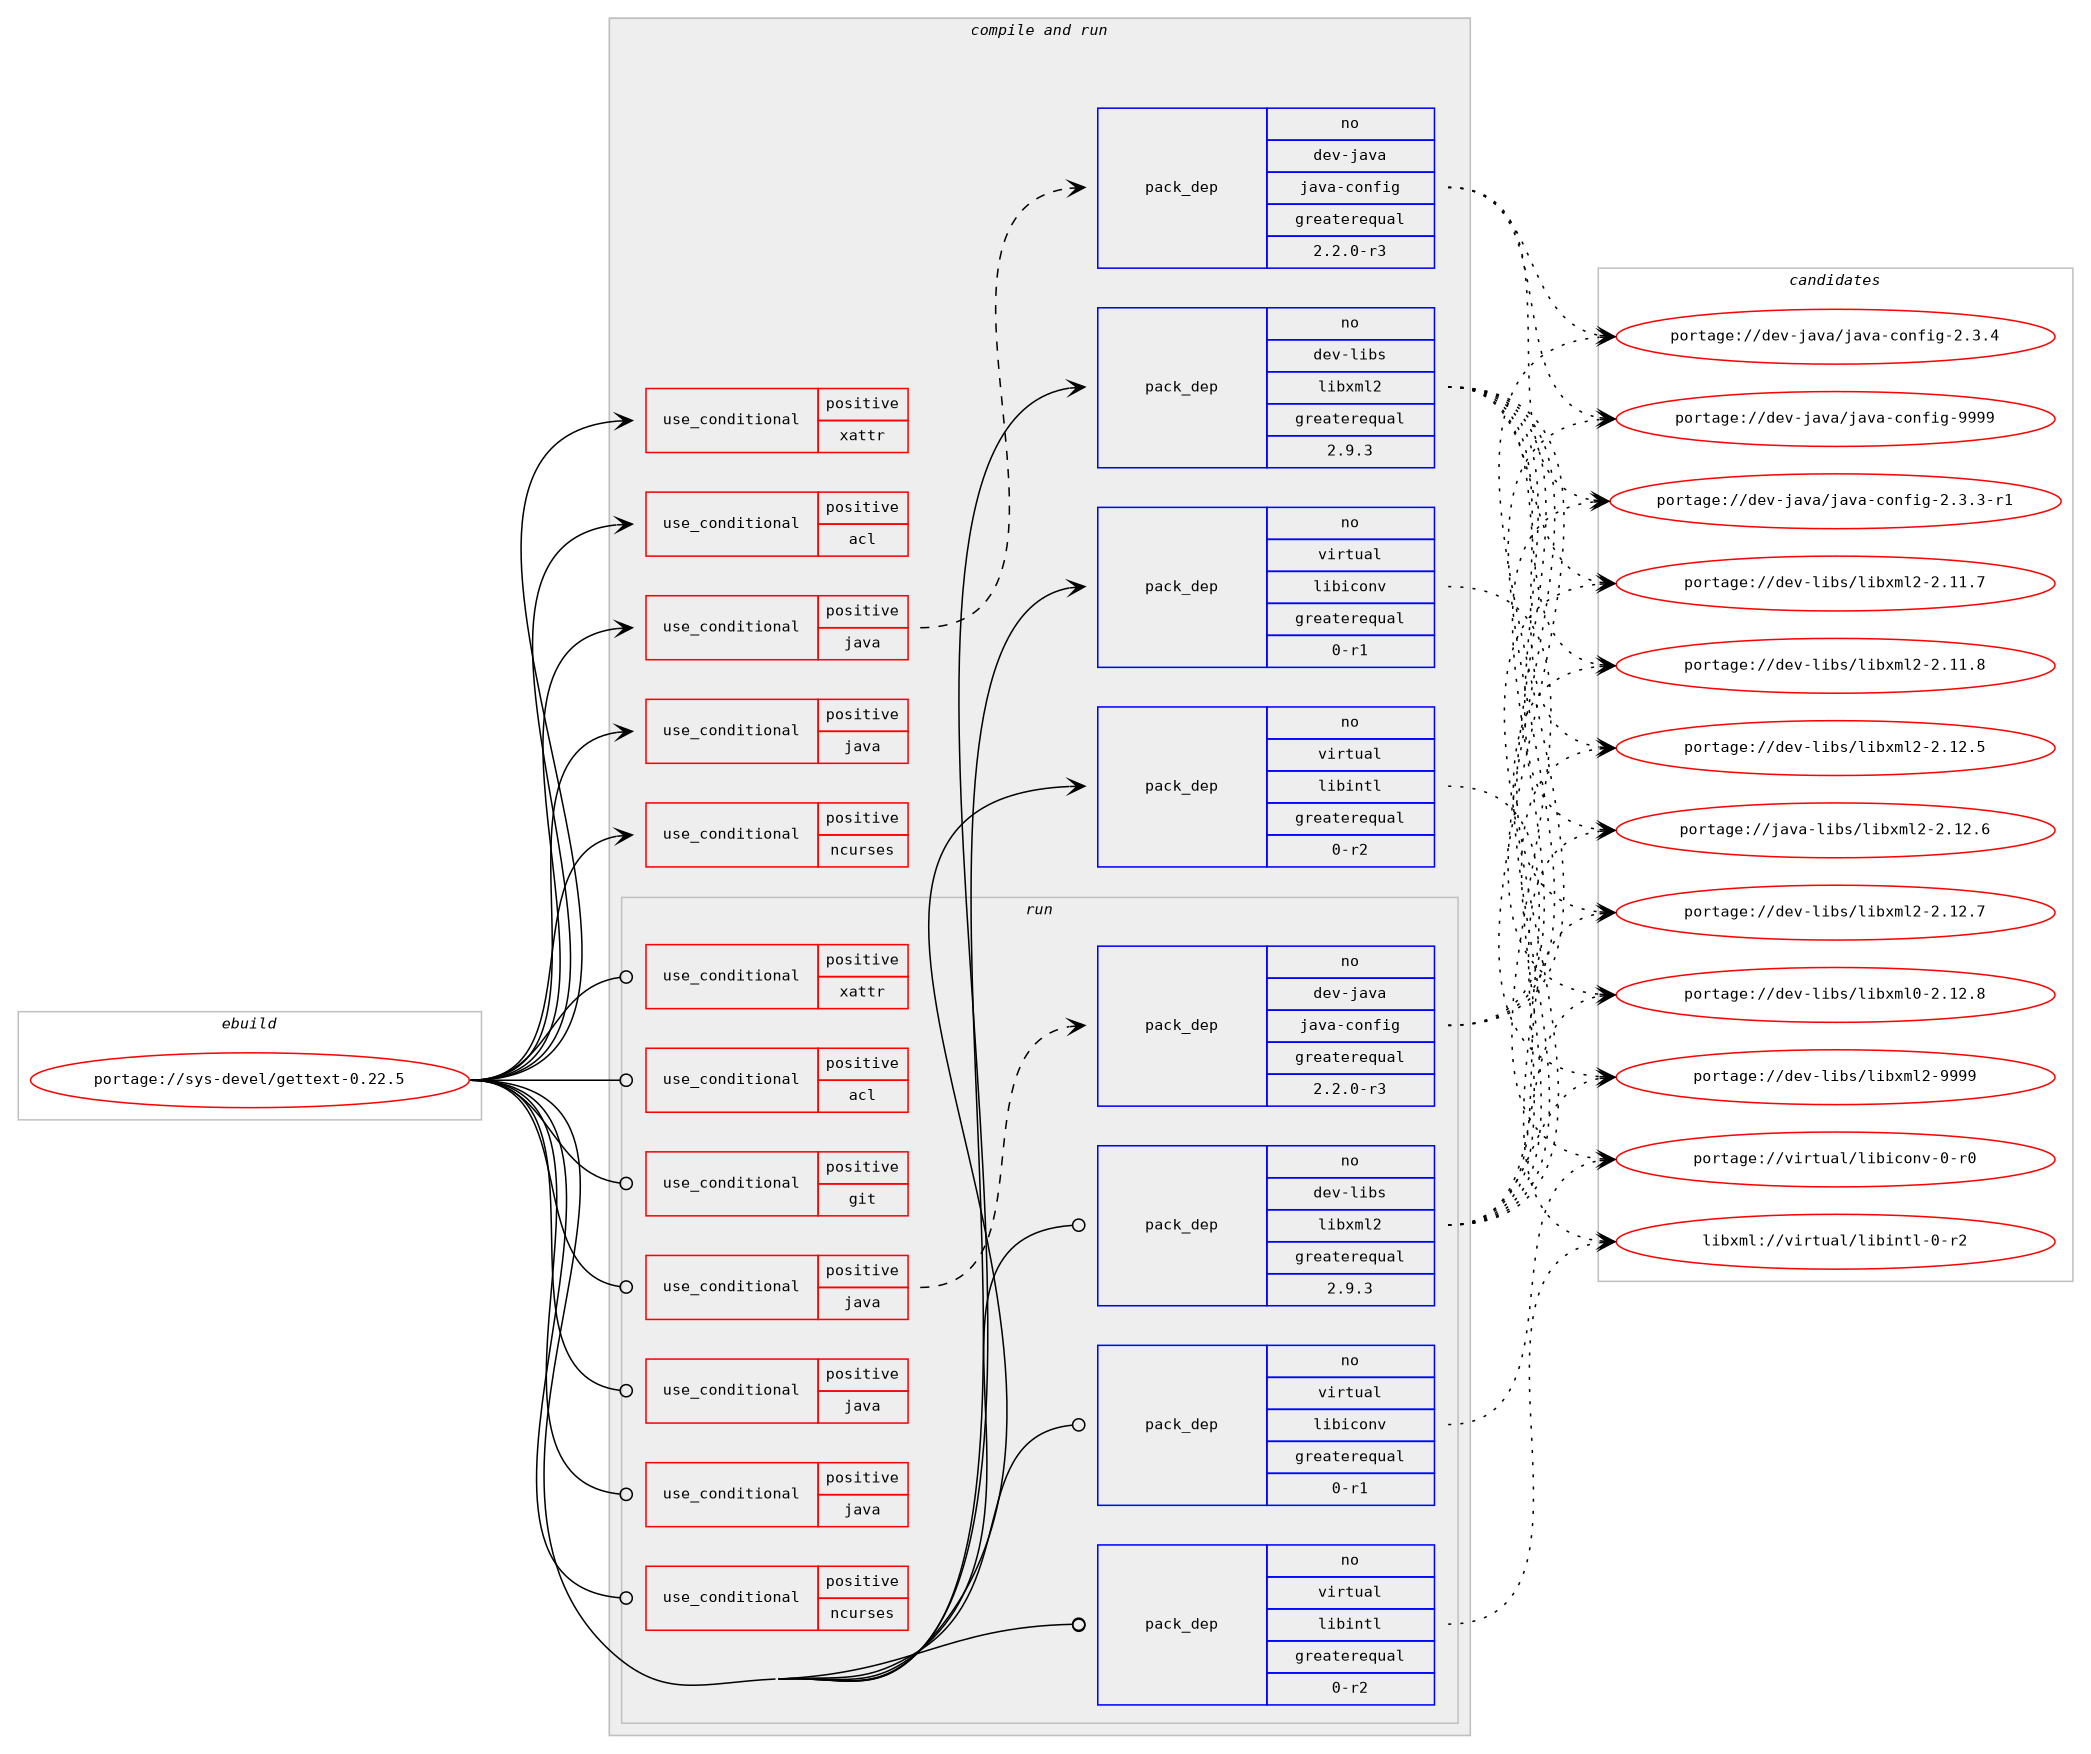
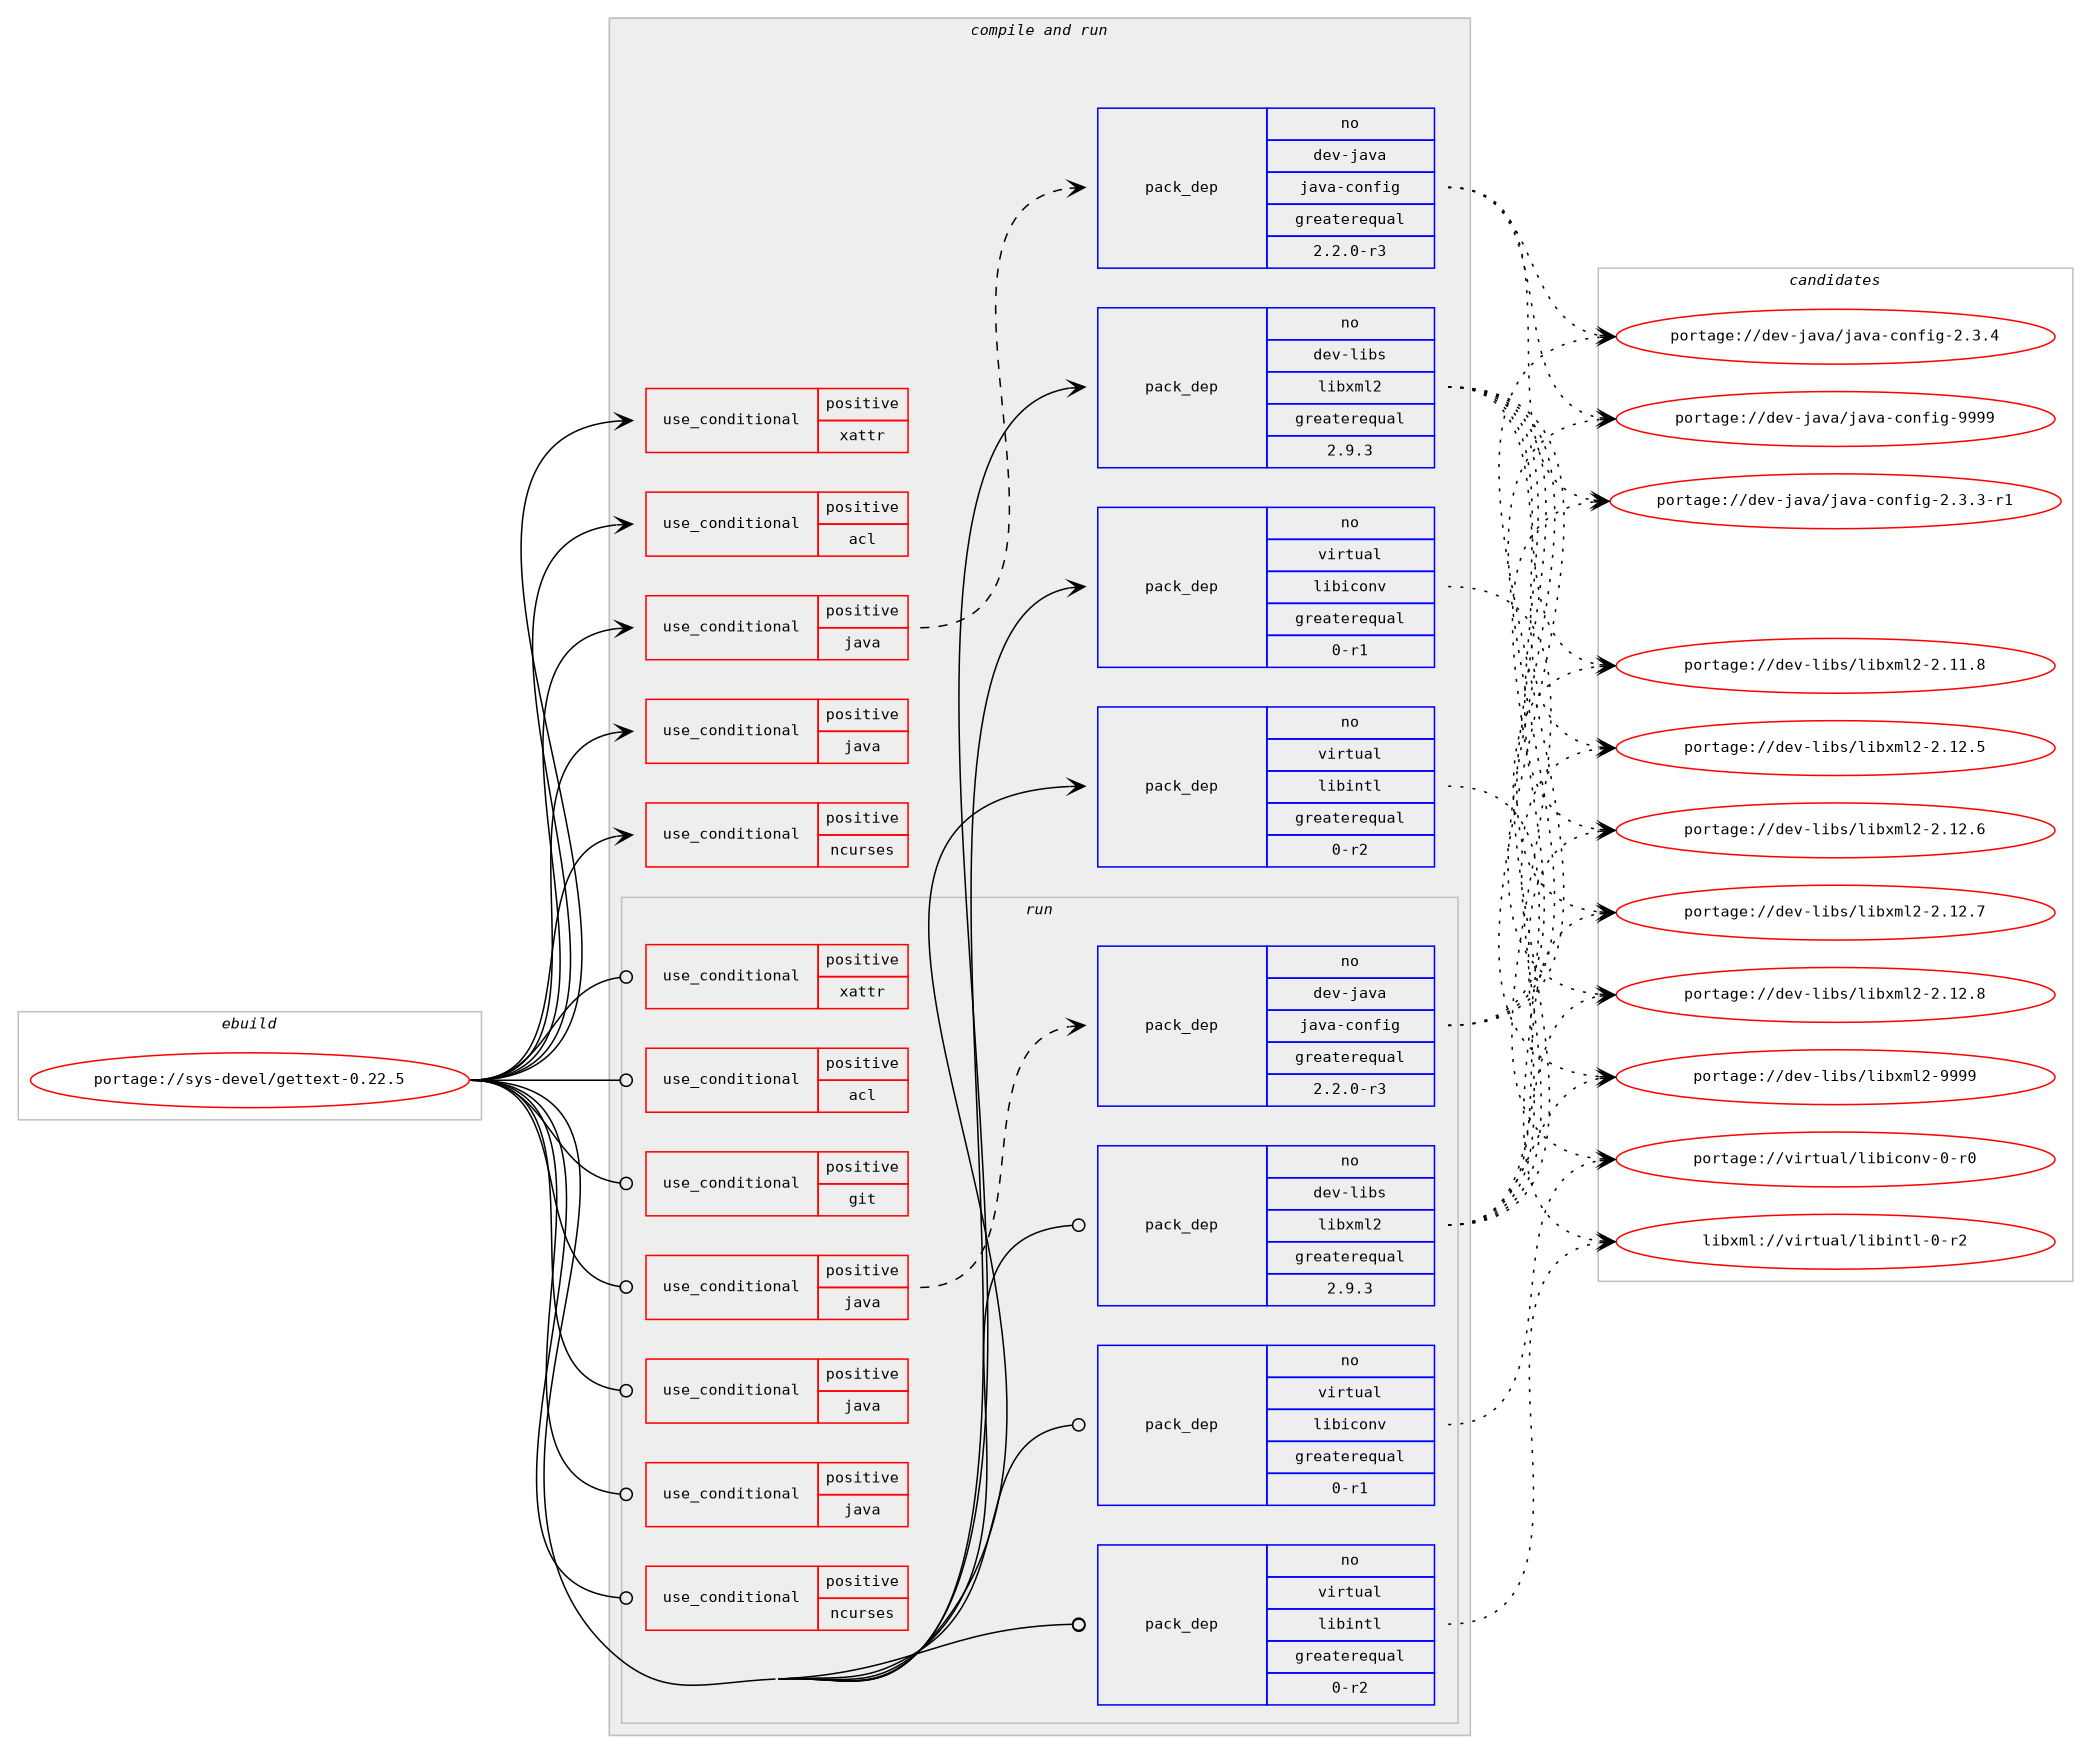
(1836, 584) -> none
(1836, 830) -> (1836, 830)
(1836, 995) -> (1836, 995)
